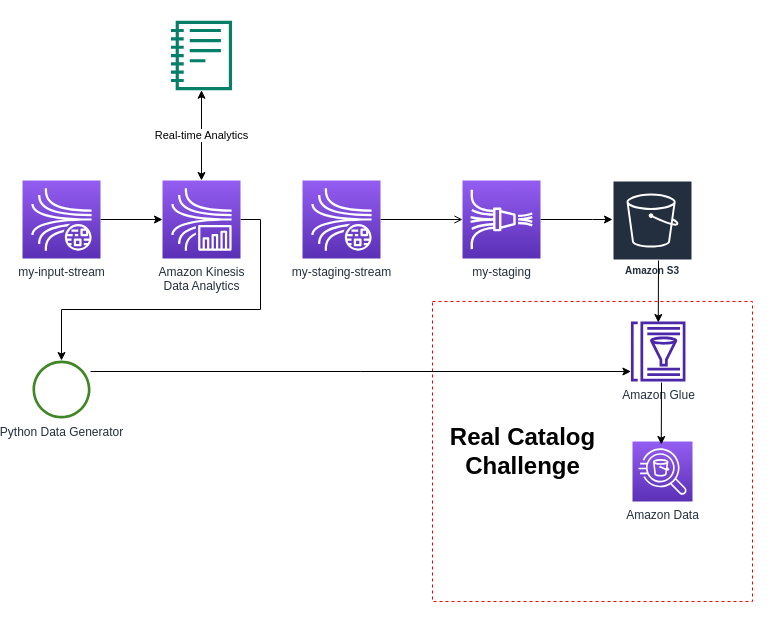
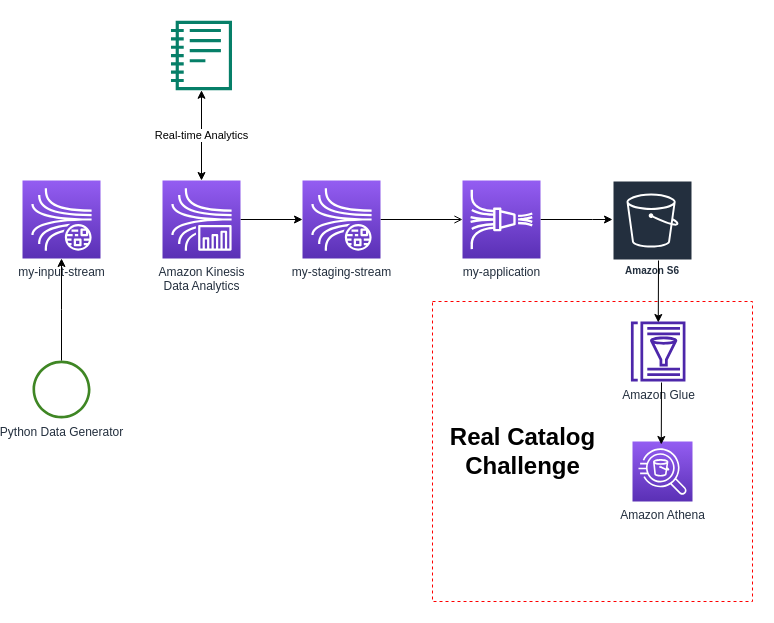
(128, 220) -> none
(653, 271) -> (653, 271)
(502, 273) -> (502, 273)
(209, 310) -> (277, 220)
(357, 372) -> (62, 286)
(663, 516) -> (663, 516)
